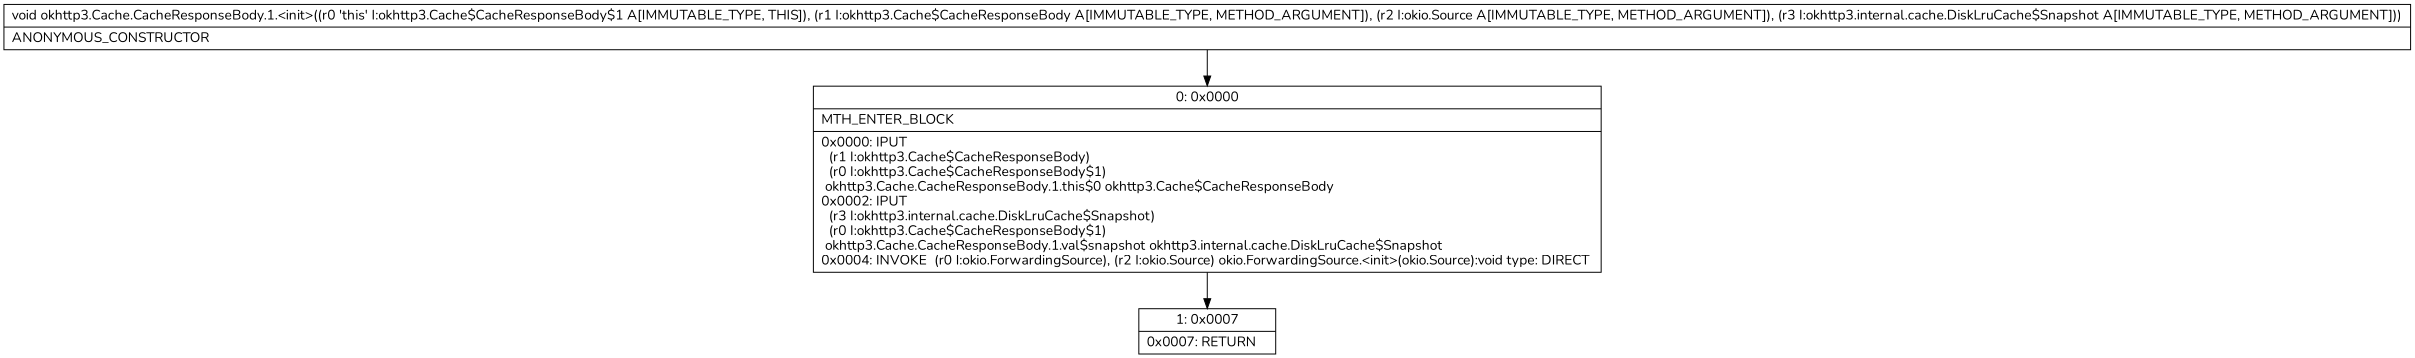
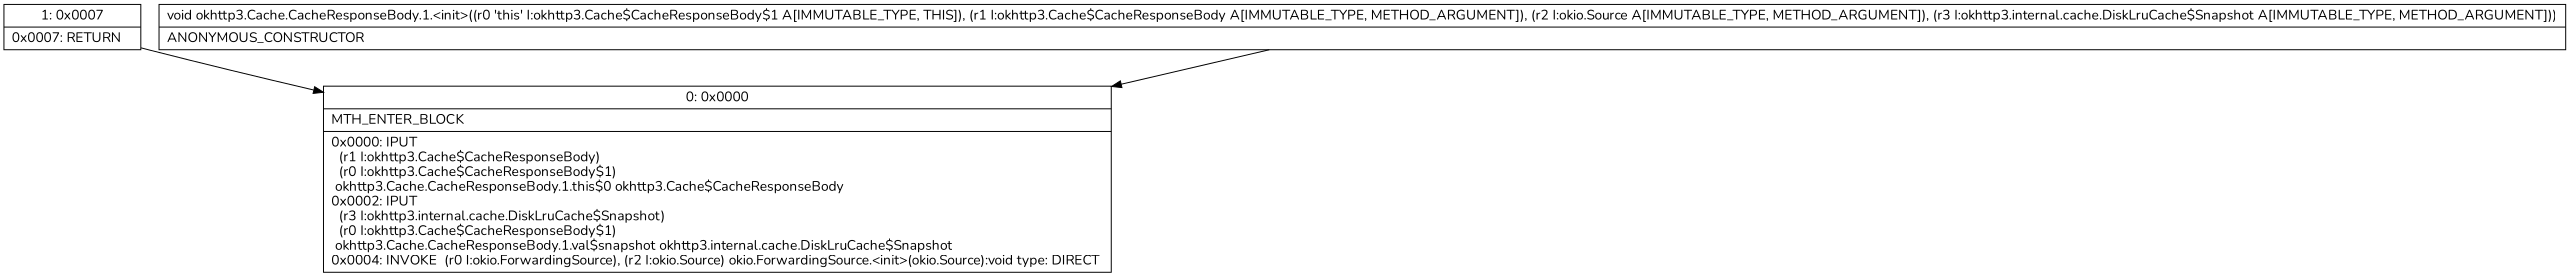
(1207, 285) -> (227, 69)
